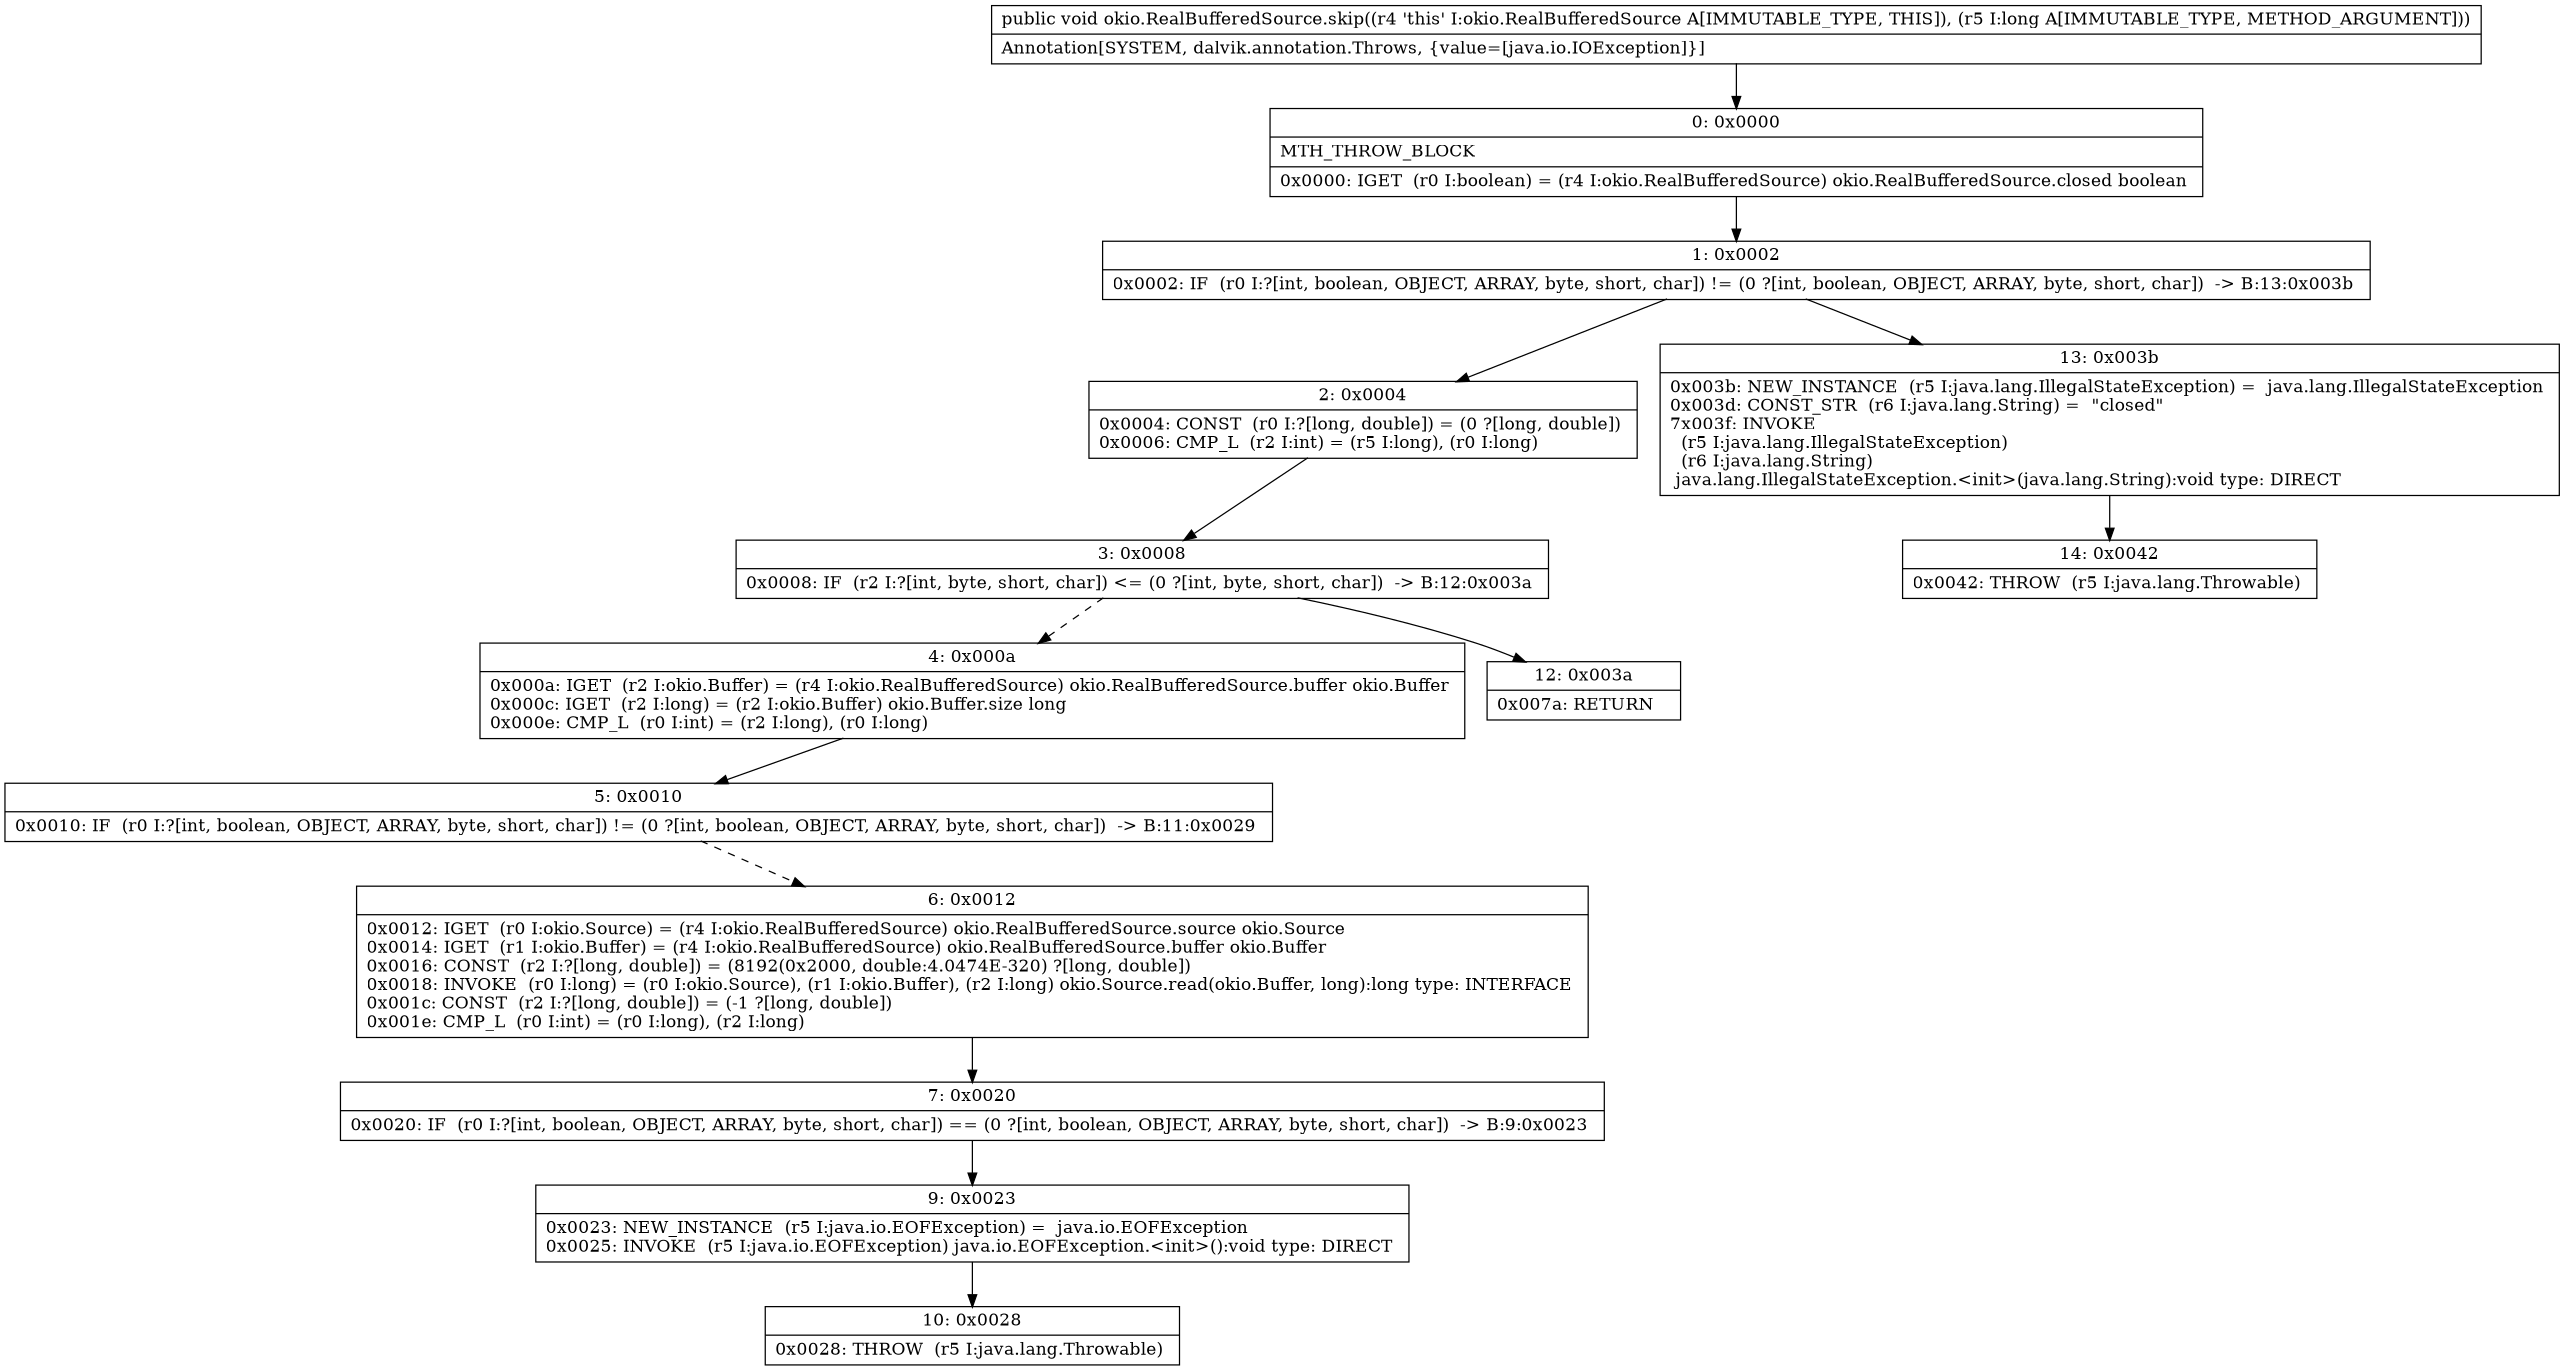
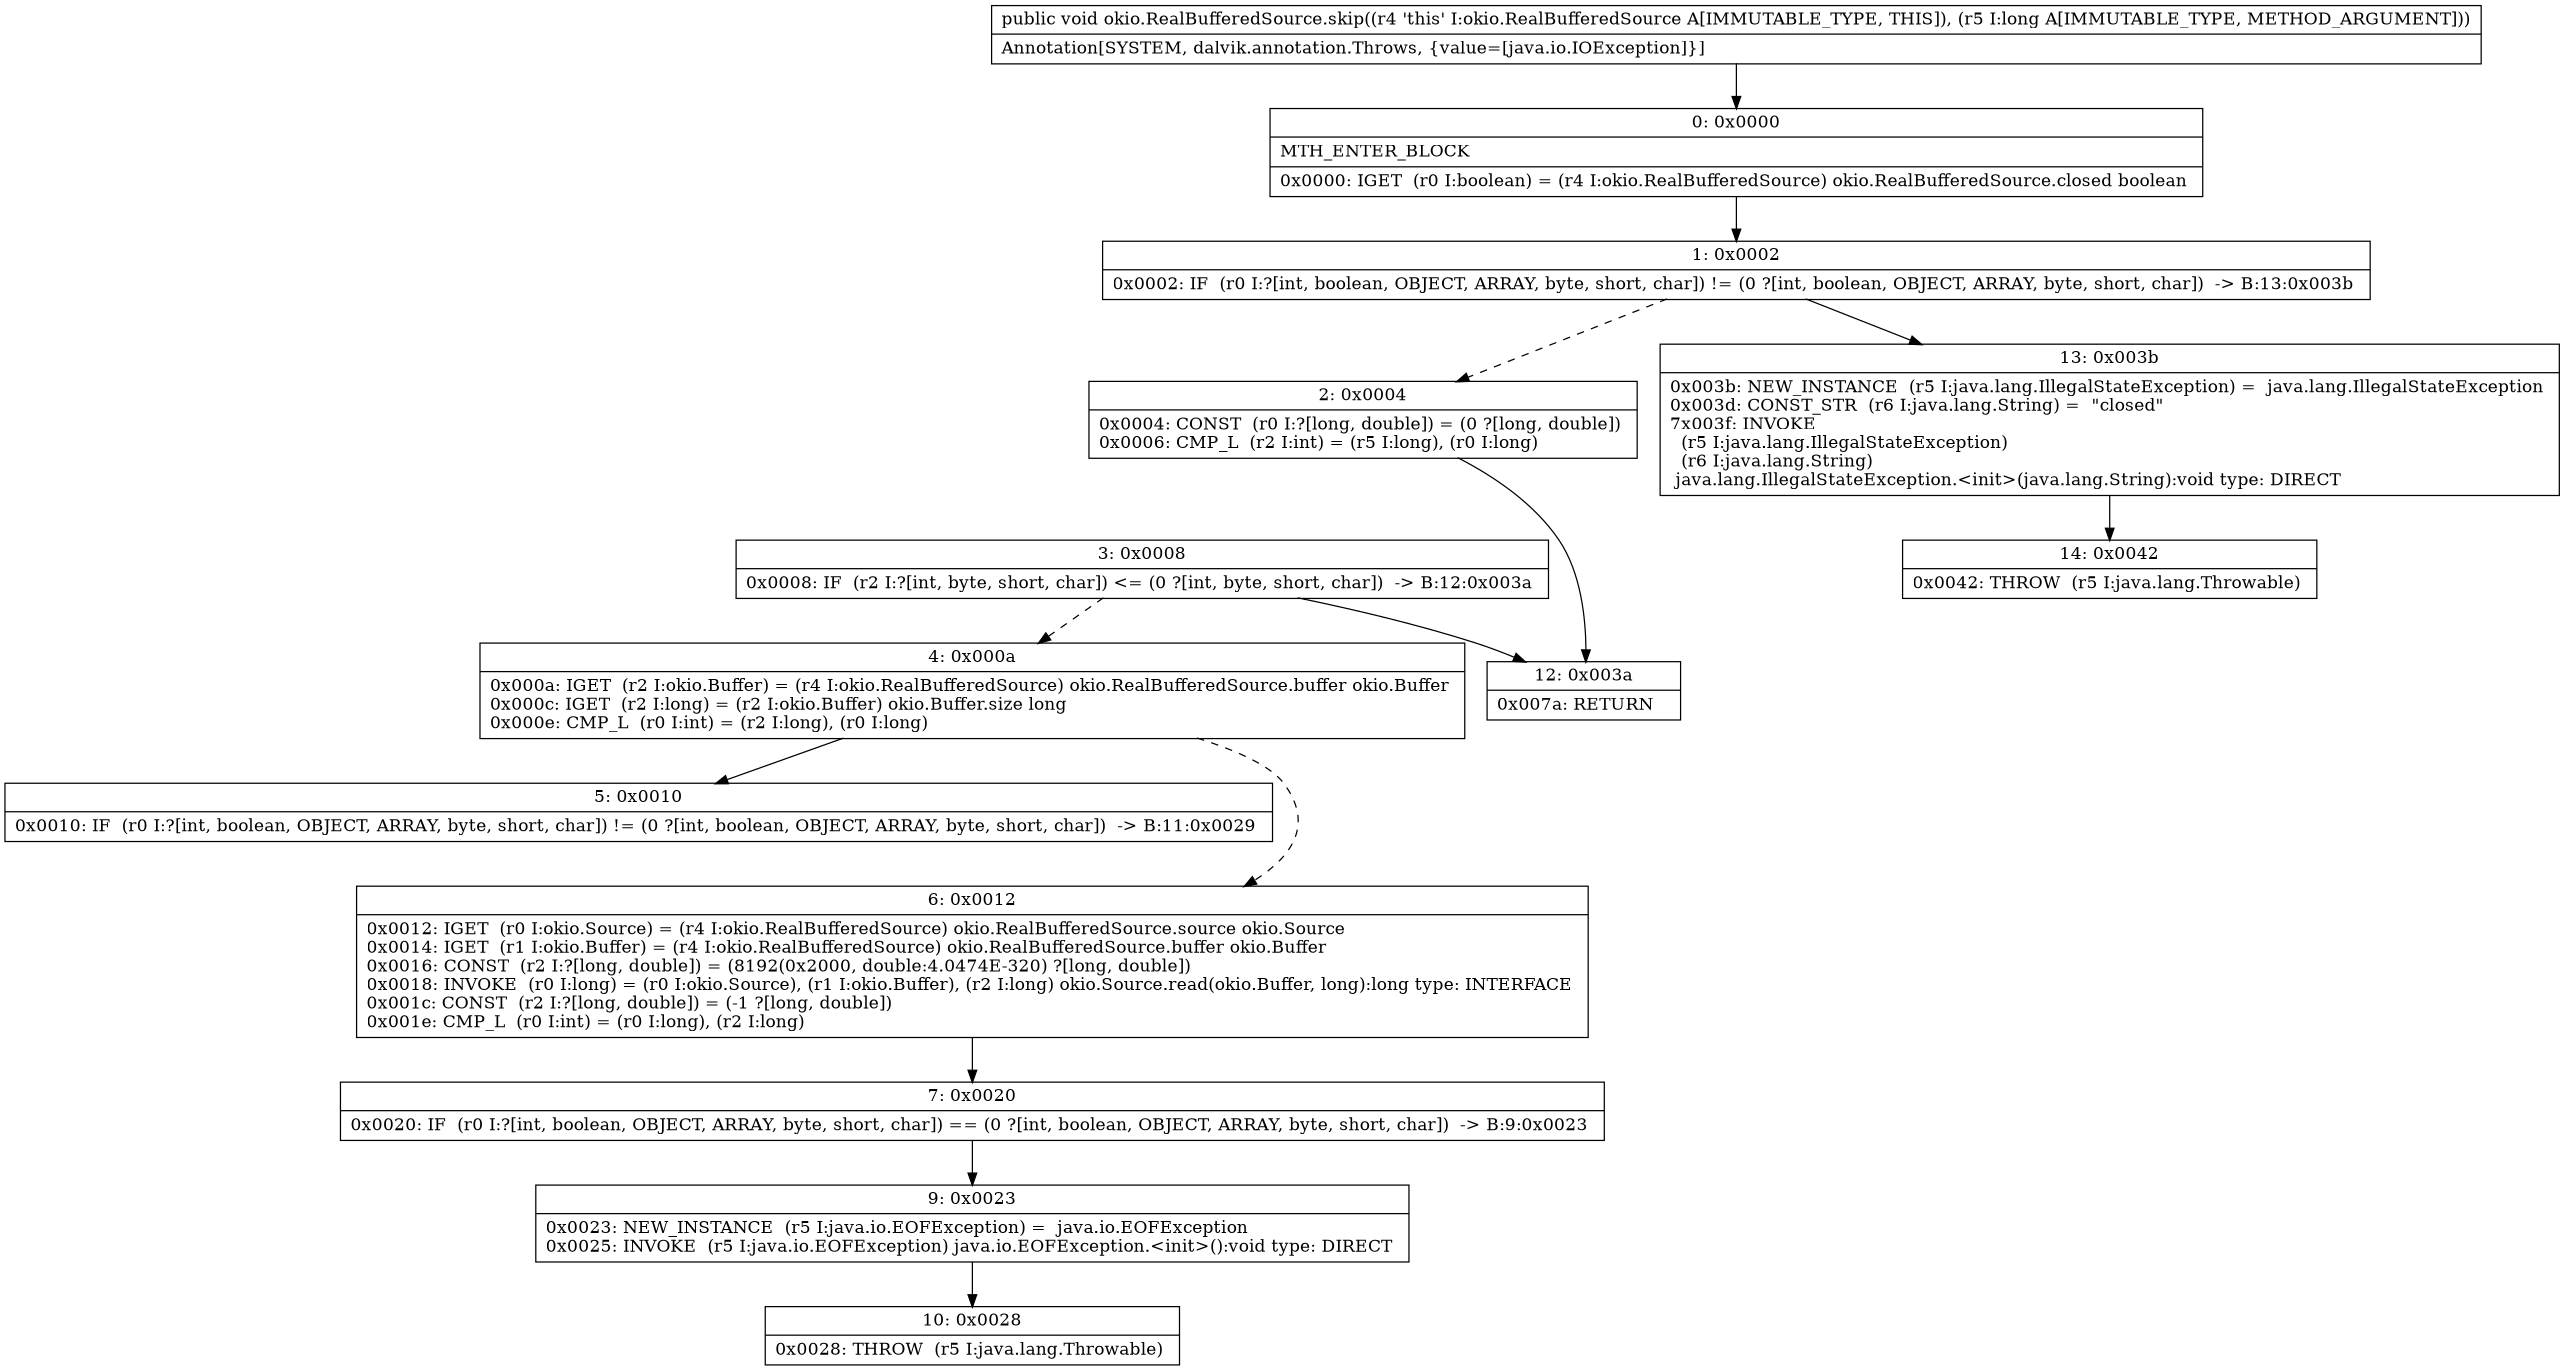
(1378, 151) -> (1375, 151)
(1568, 338) -> (1568, 338)
(1251, 496) -> (1554, 533)
(747, 861) -> (1288, 791)
